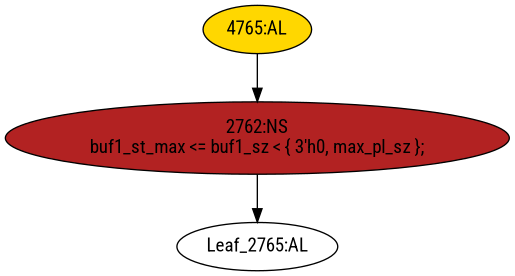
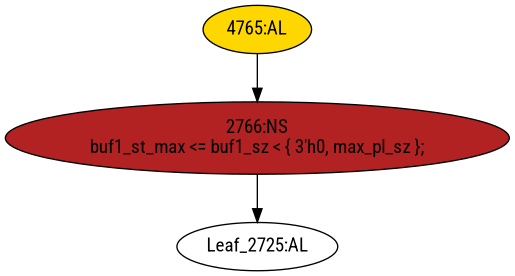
(257, 138) -> (257, 138)
(257, 247) -> (257, 247)
